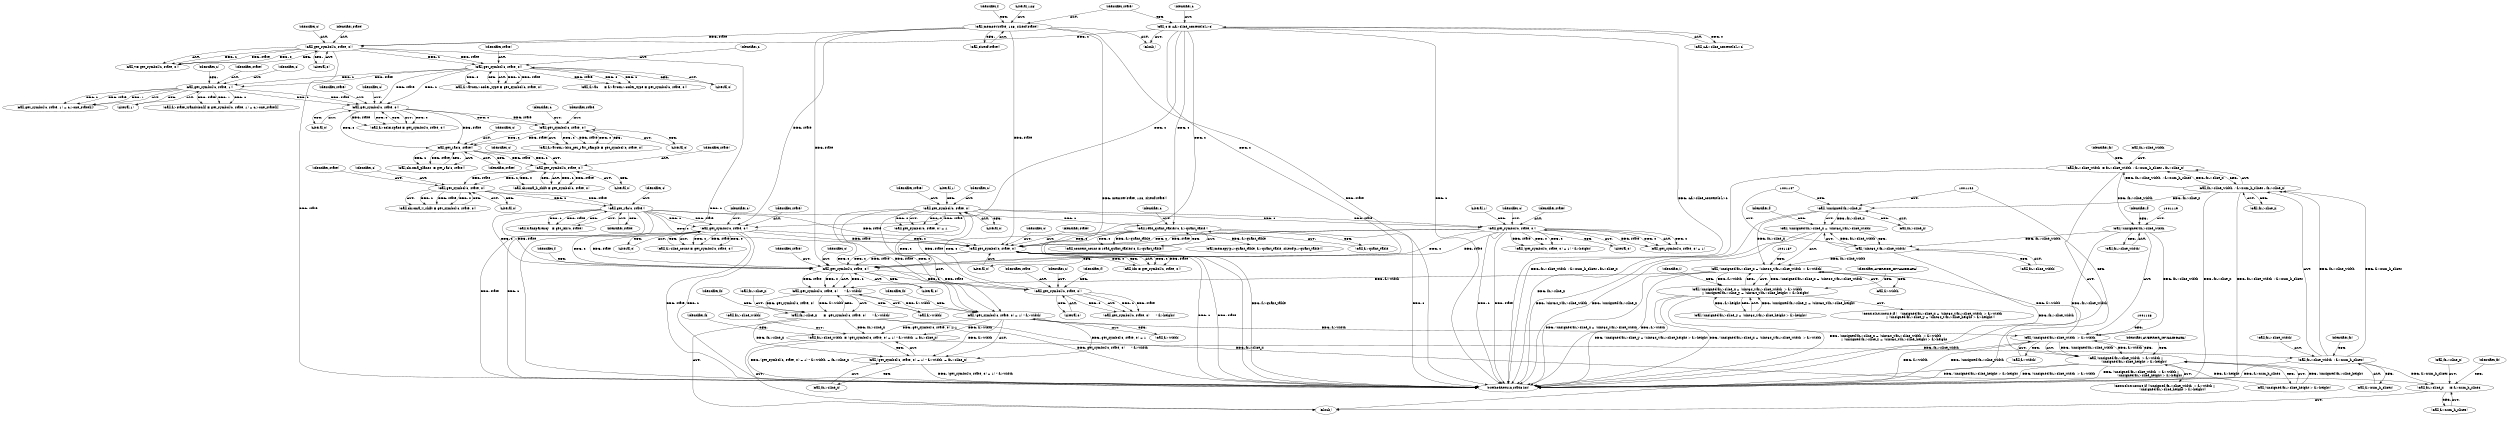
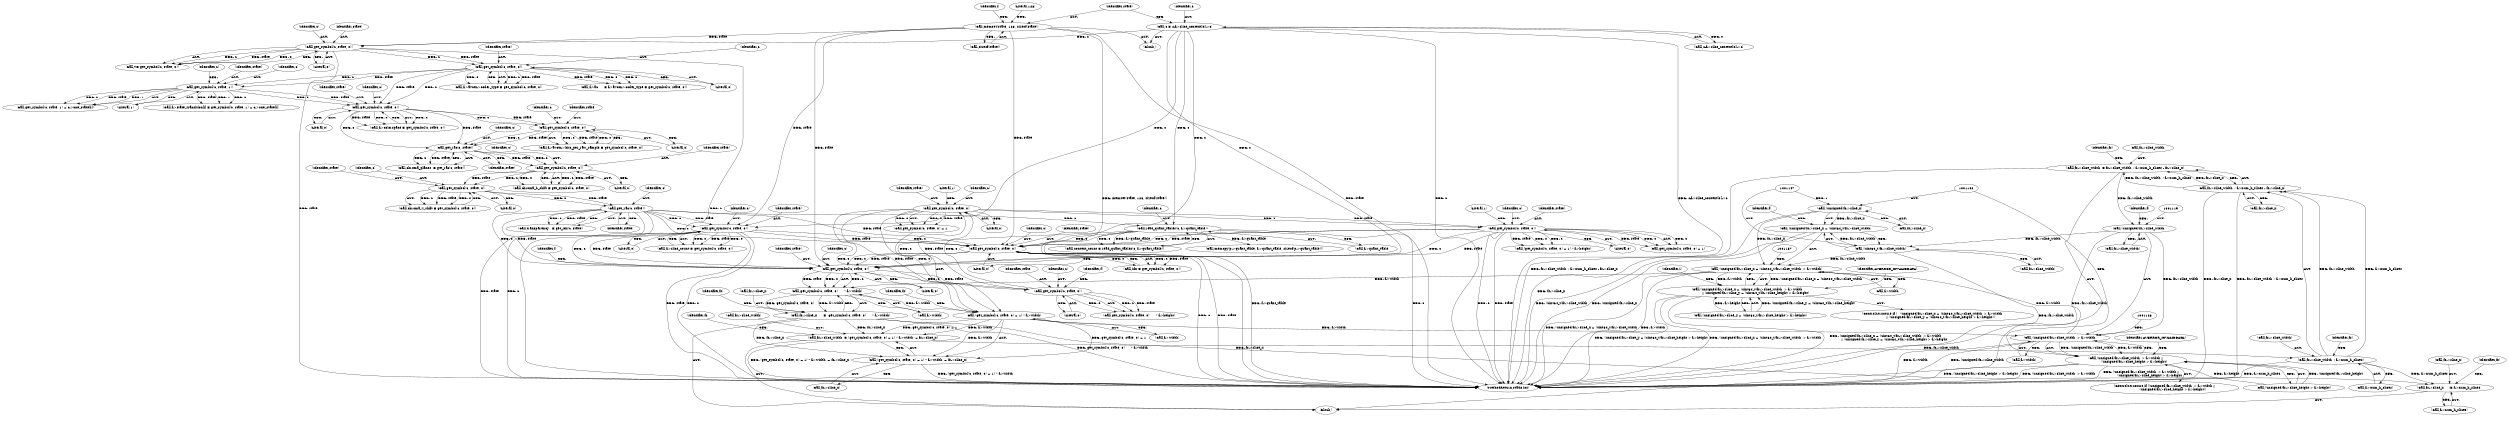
(1022, 17) -> (1022, 17)
(1822, 198) -> (1822, 198)
(2043, 205) -> none
